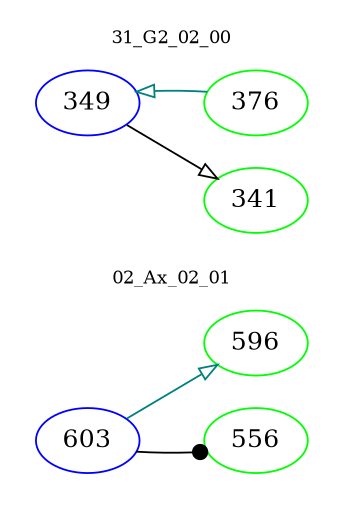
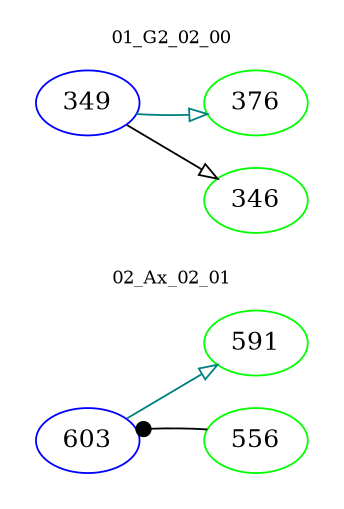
(172, 39) -> (172, 39)
(181, 91) -> (163, 115)
(256, 200) -> (256, 200)
(256, 343) -> (256, 343)
(165, 453) -> (179, 428)
